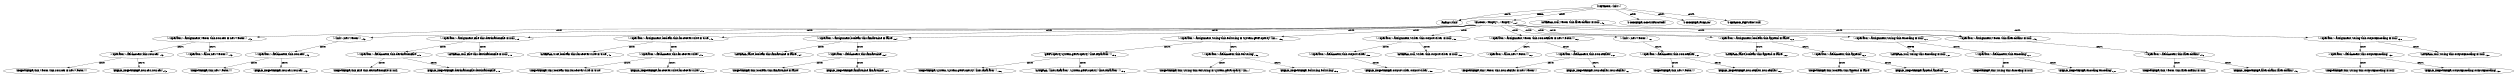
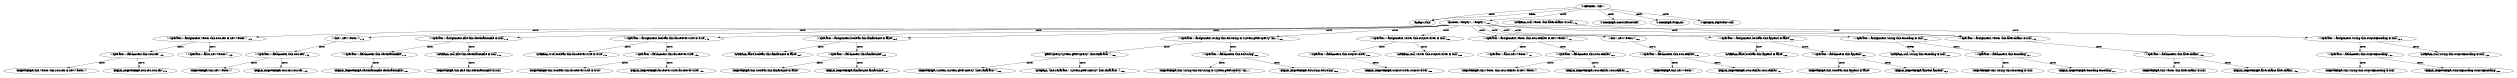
(378, 62) -> (469, 62)
